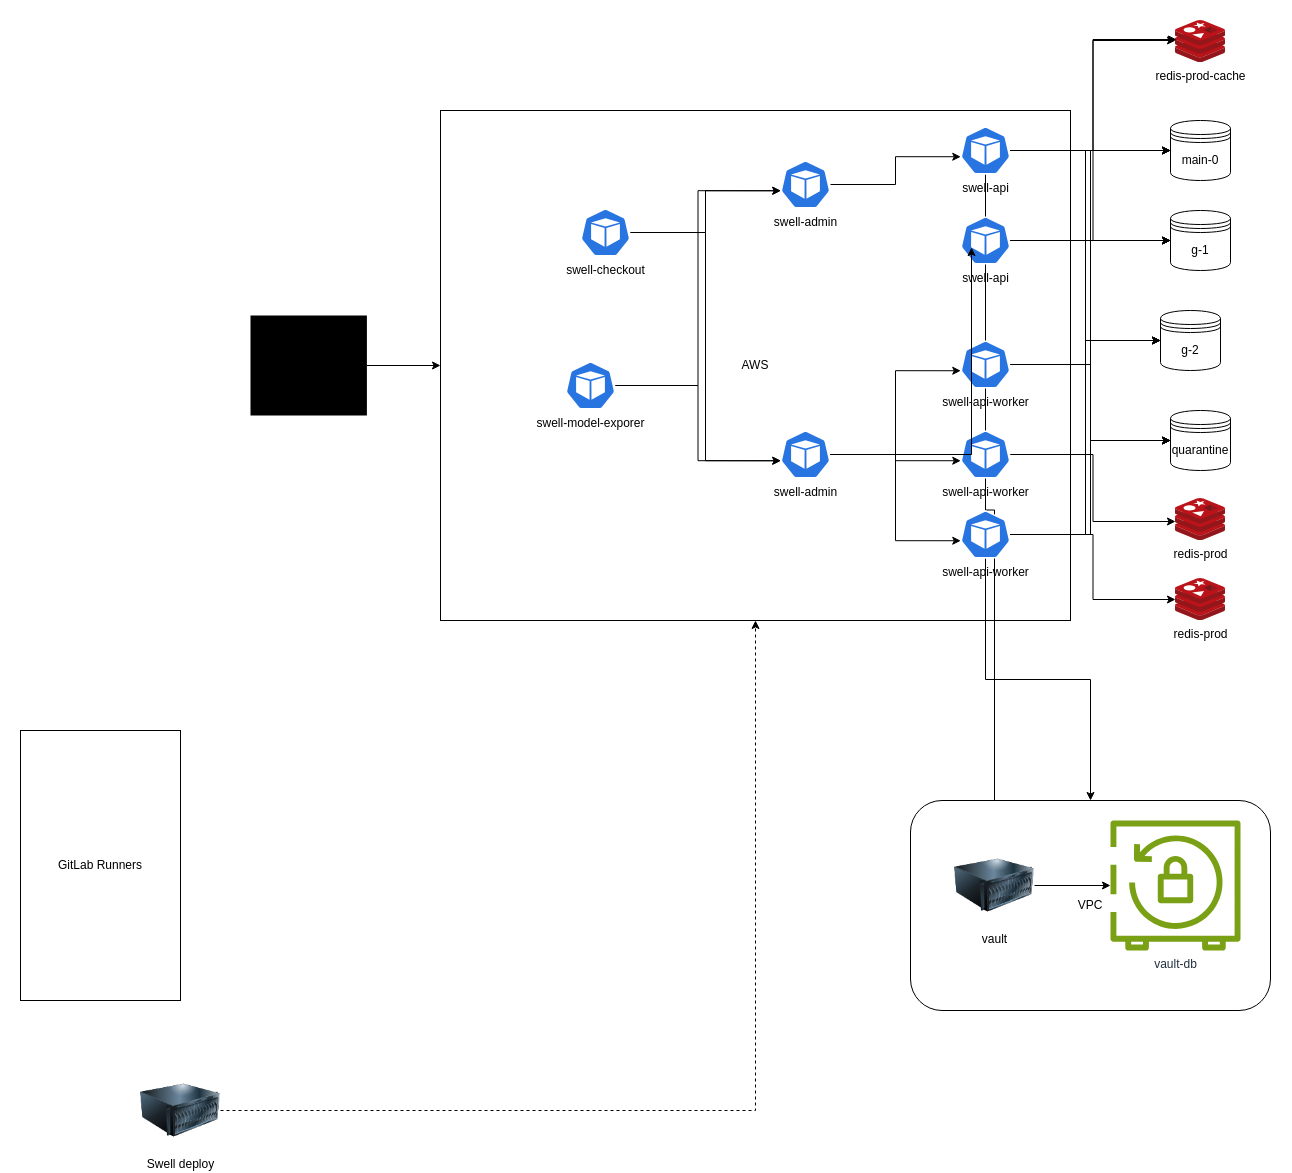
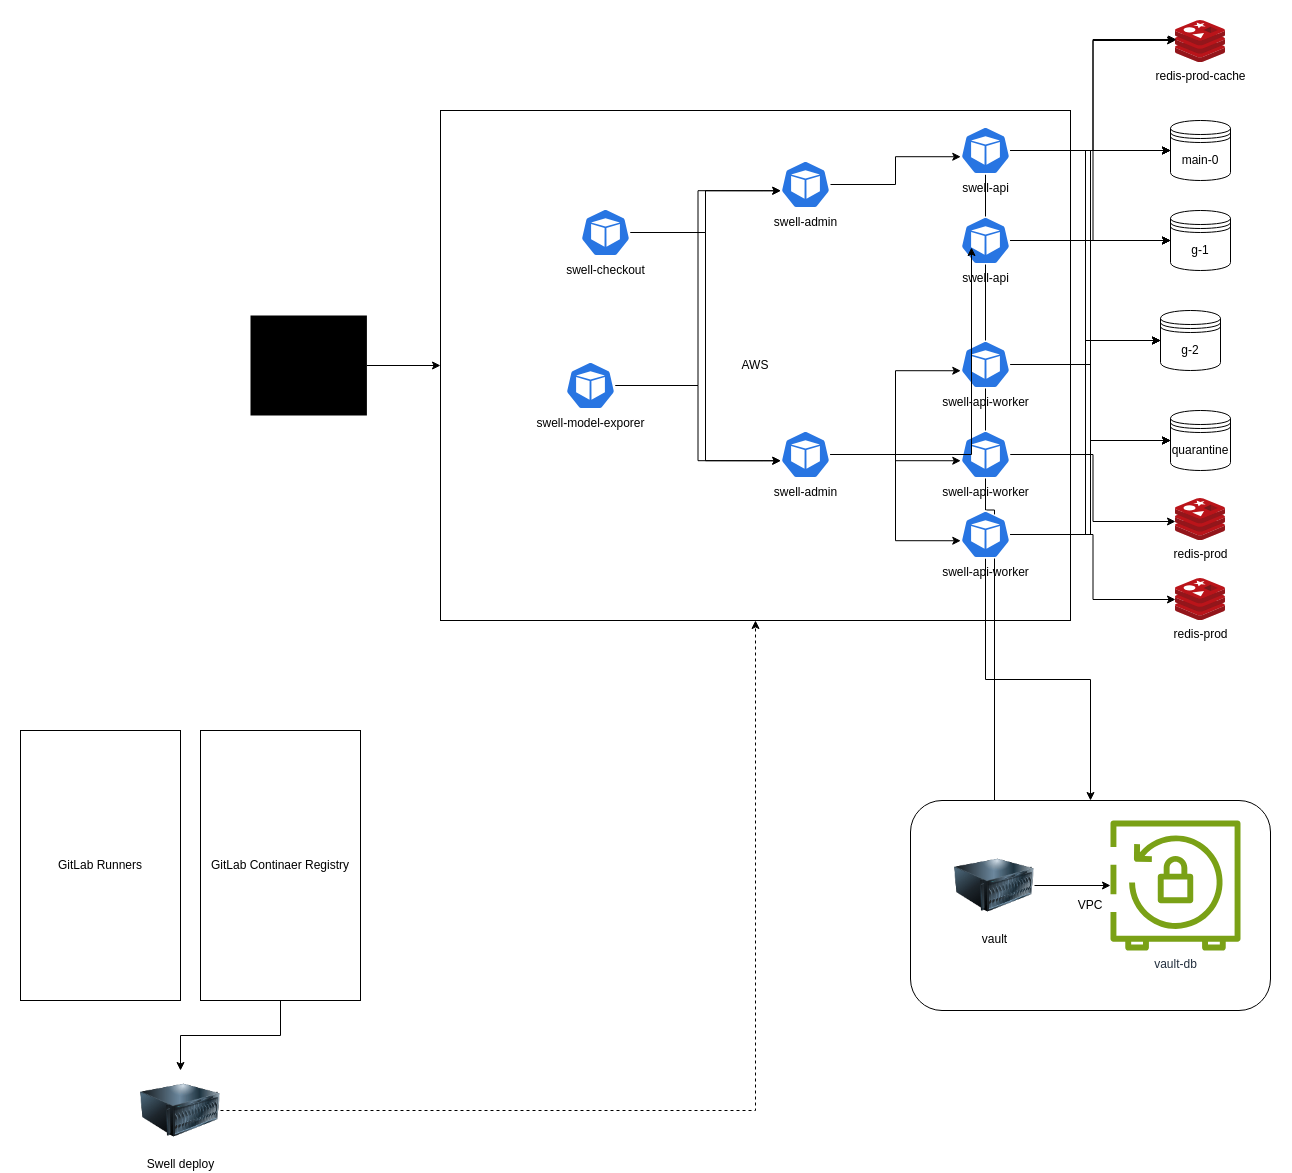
none -> (281, 866)
none -> (235, 1036)
